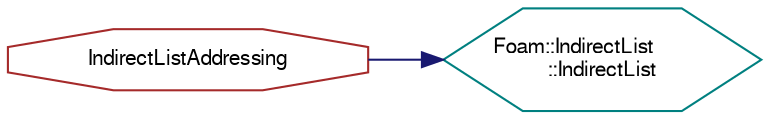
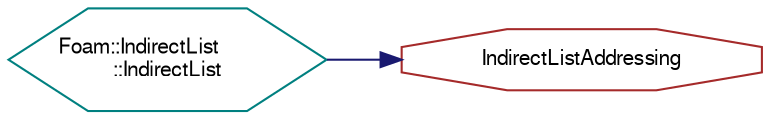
(395, 60) -> (354, 60)
